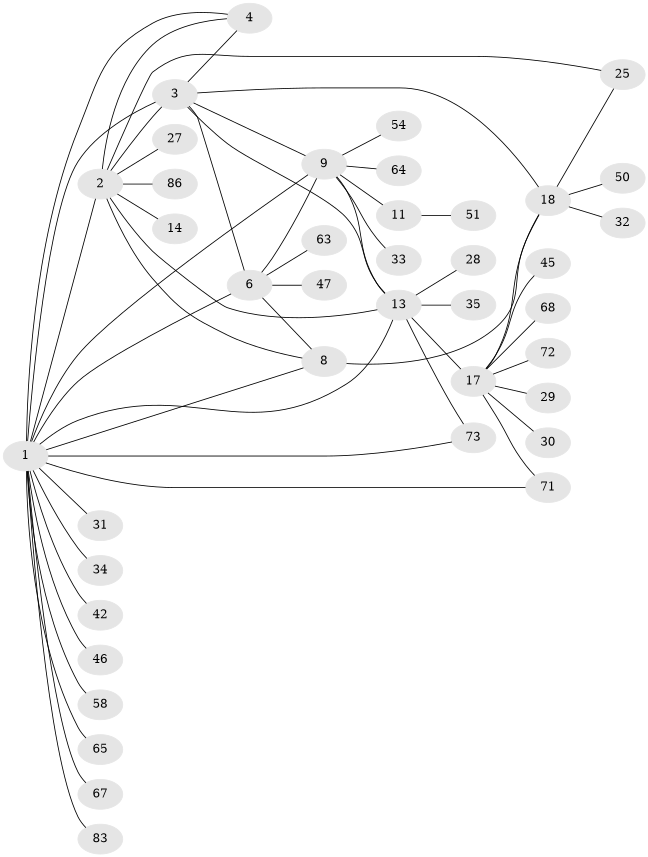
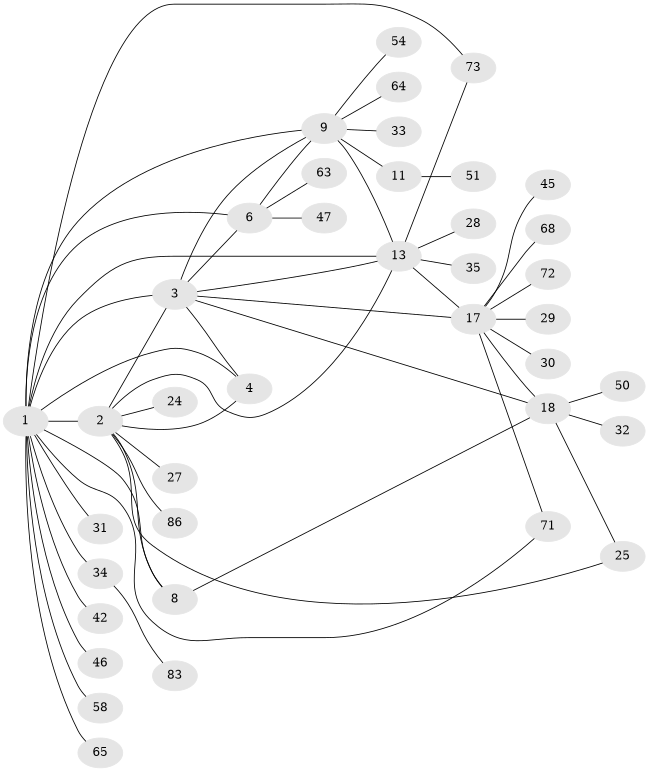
(175, 229) -> (175, 402)
none -> (324, 307)
(287, 323) -> none
(44, 652) -> (139, 624)
(100, 794) -> none
